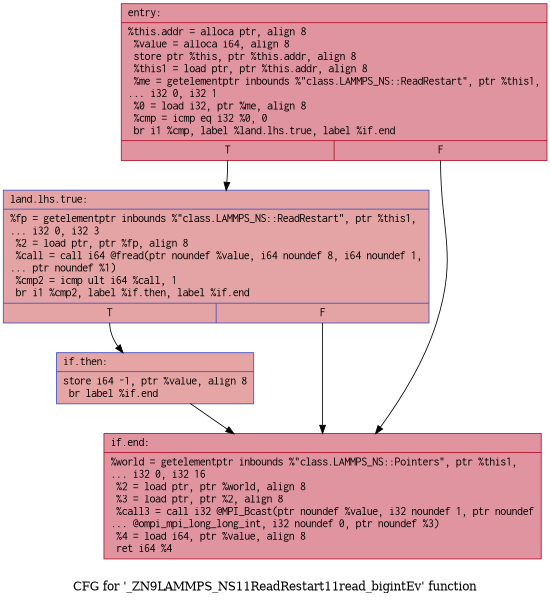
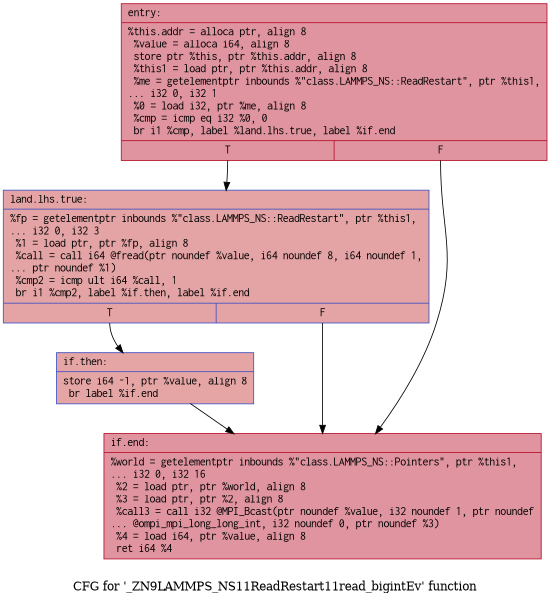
(99, 243) -> (99, 243)
